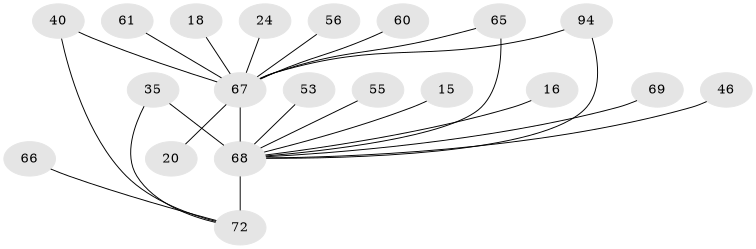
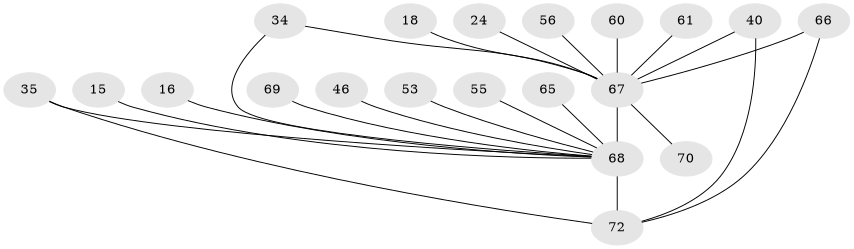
(587, 21) -> (280, 21)
(395, 47) -> (723, 60)
(171, 159) -> (686, 159)
